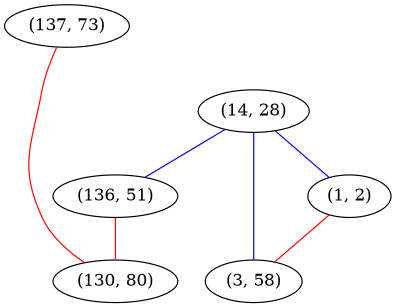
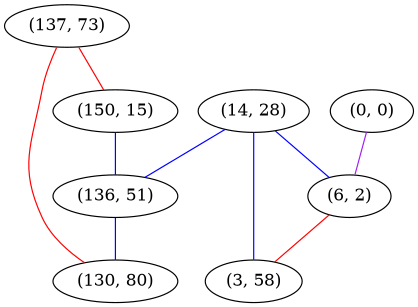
none -> (115, 111)
none -> (372, 111)
(349, 196) -> (349, 196)
(115, 239) -> (115, 239)
